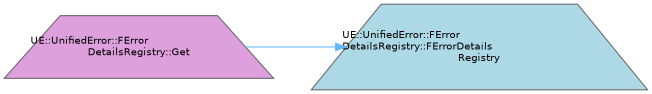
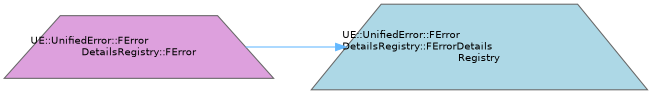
(139, 47) -> (139, 47)
